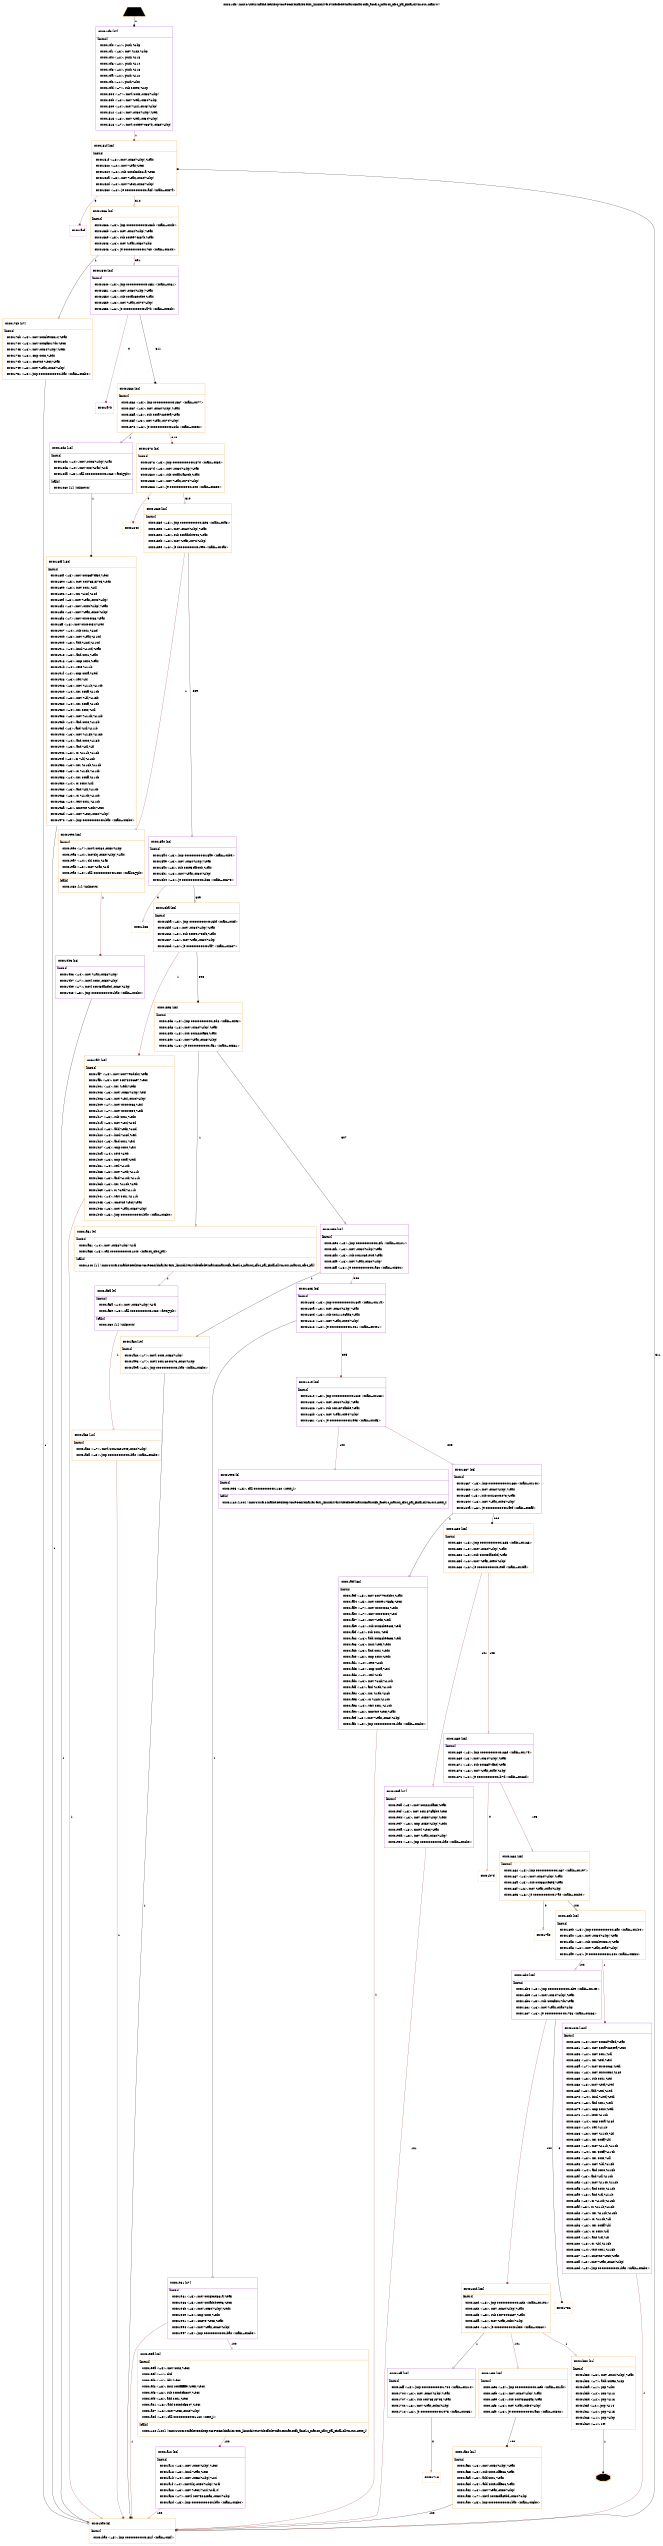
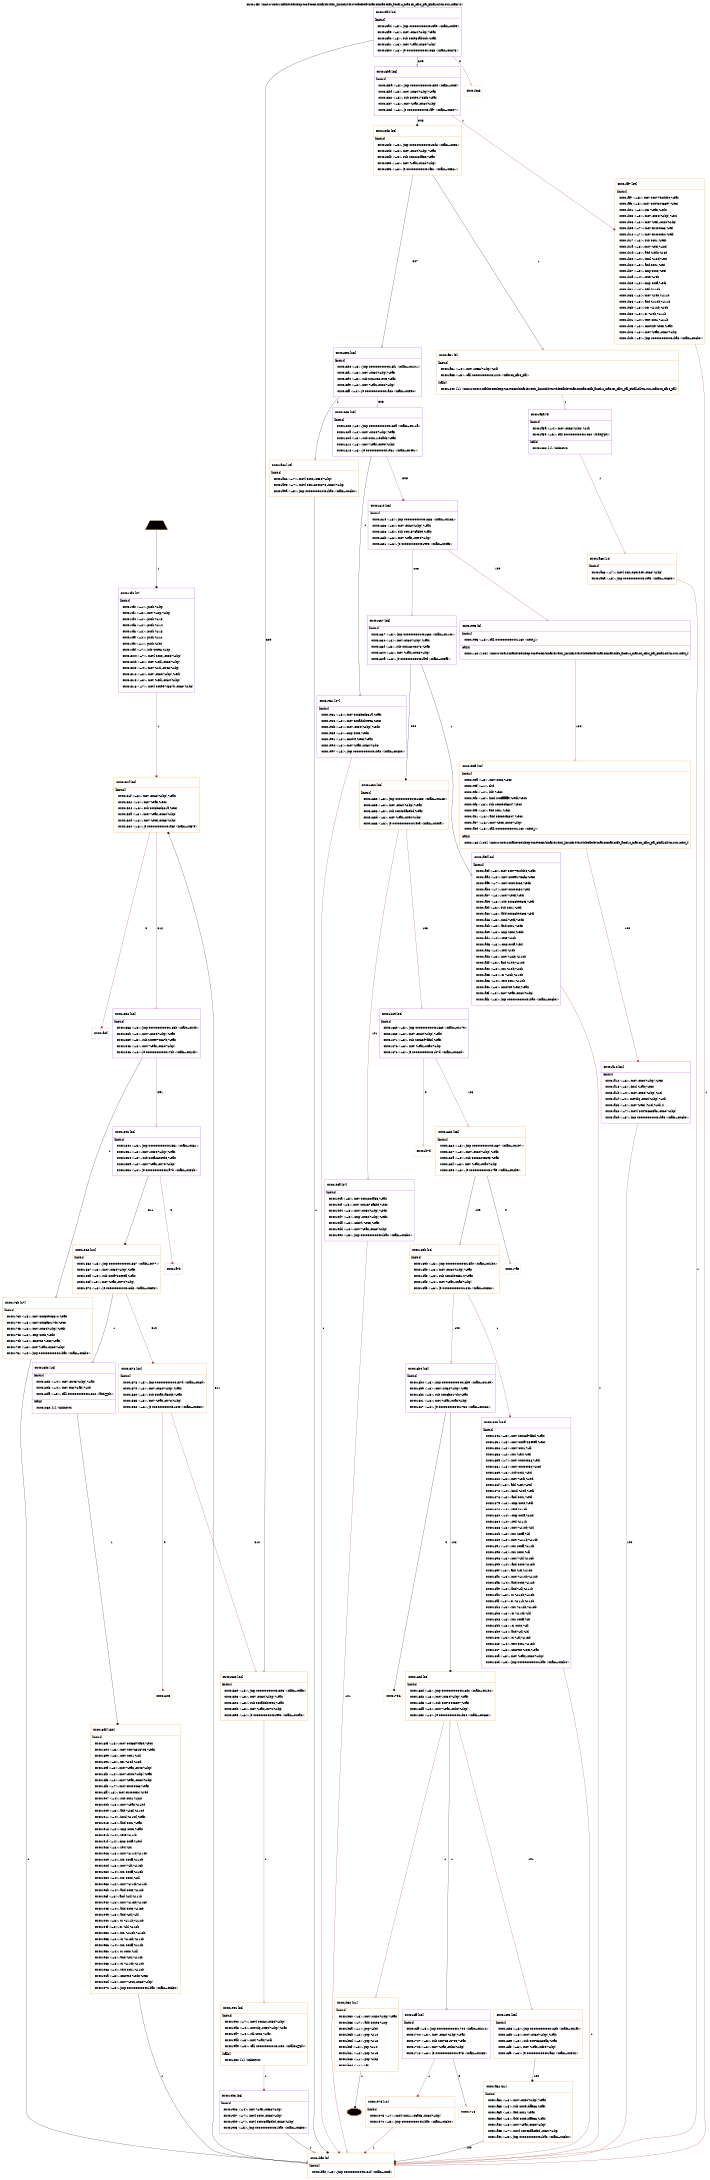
(134, 231) -> (156, 1033)
(190, 694) -> (265, 818)
(196, 927) -> (417, 91)
none -> (410, 2112)
(521, 2150) -> (450, 1541)
(229, 2343) -> (575, 709)
